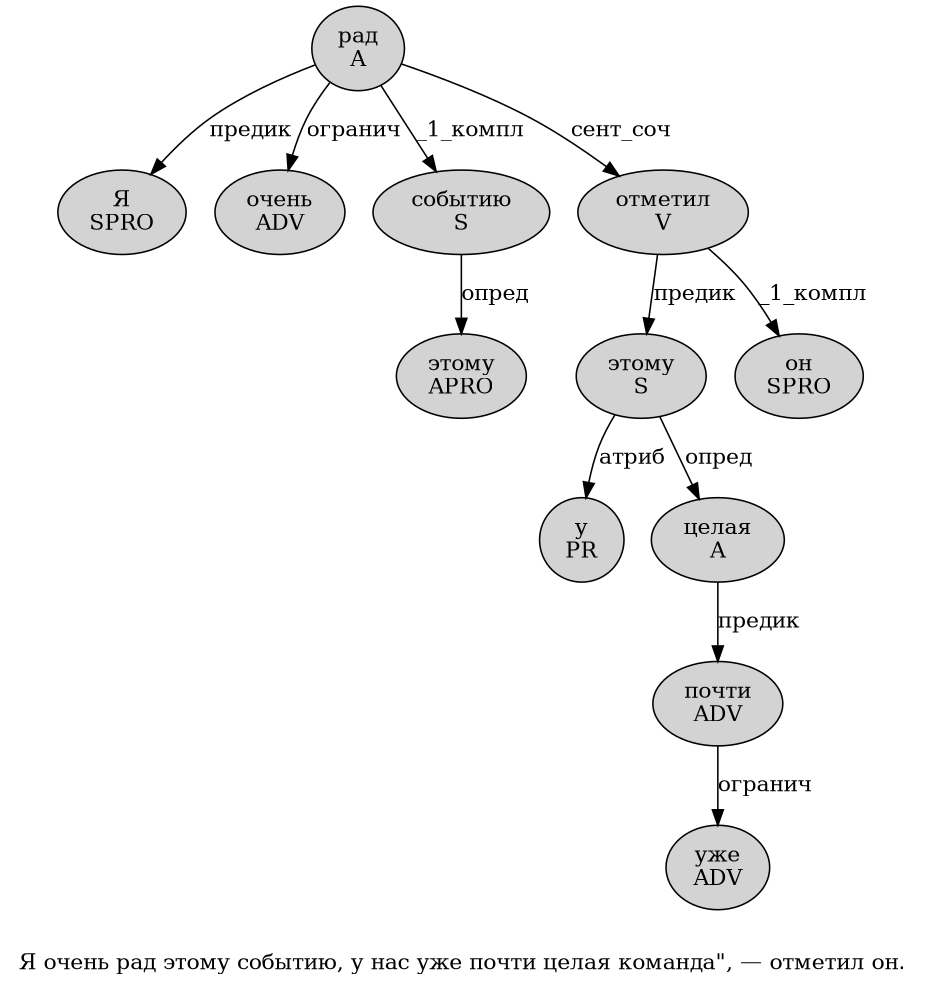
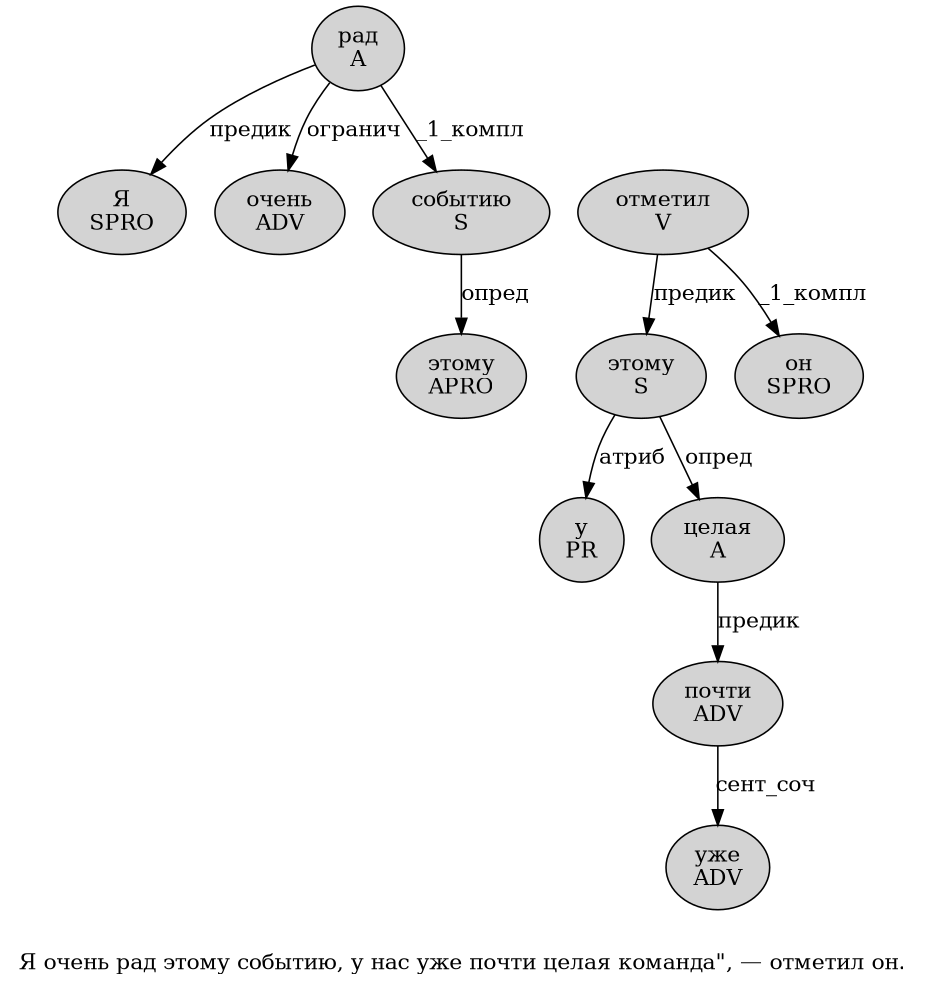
(508, 107) -> none
(766, 786) -> (766, 786)
